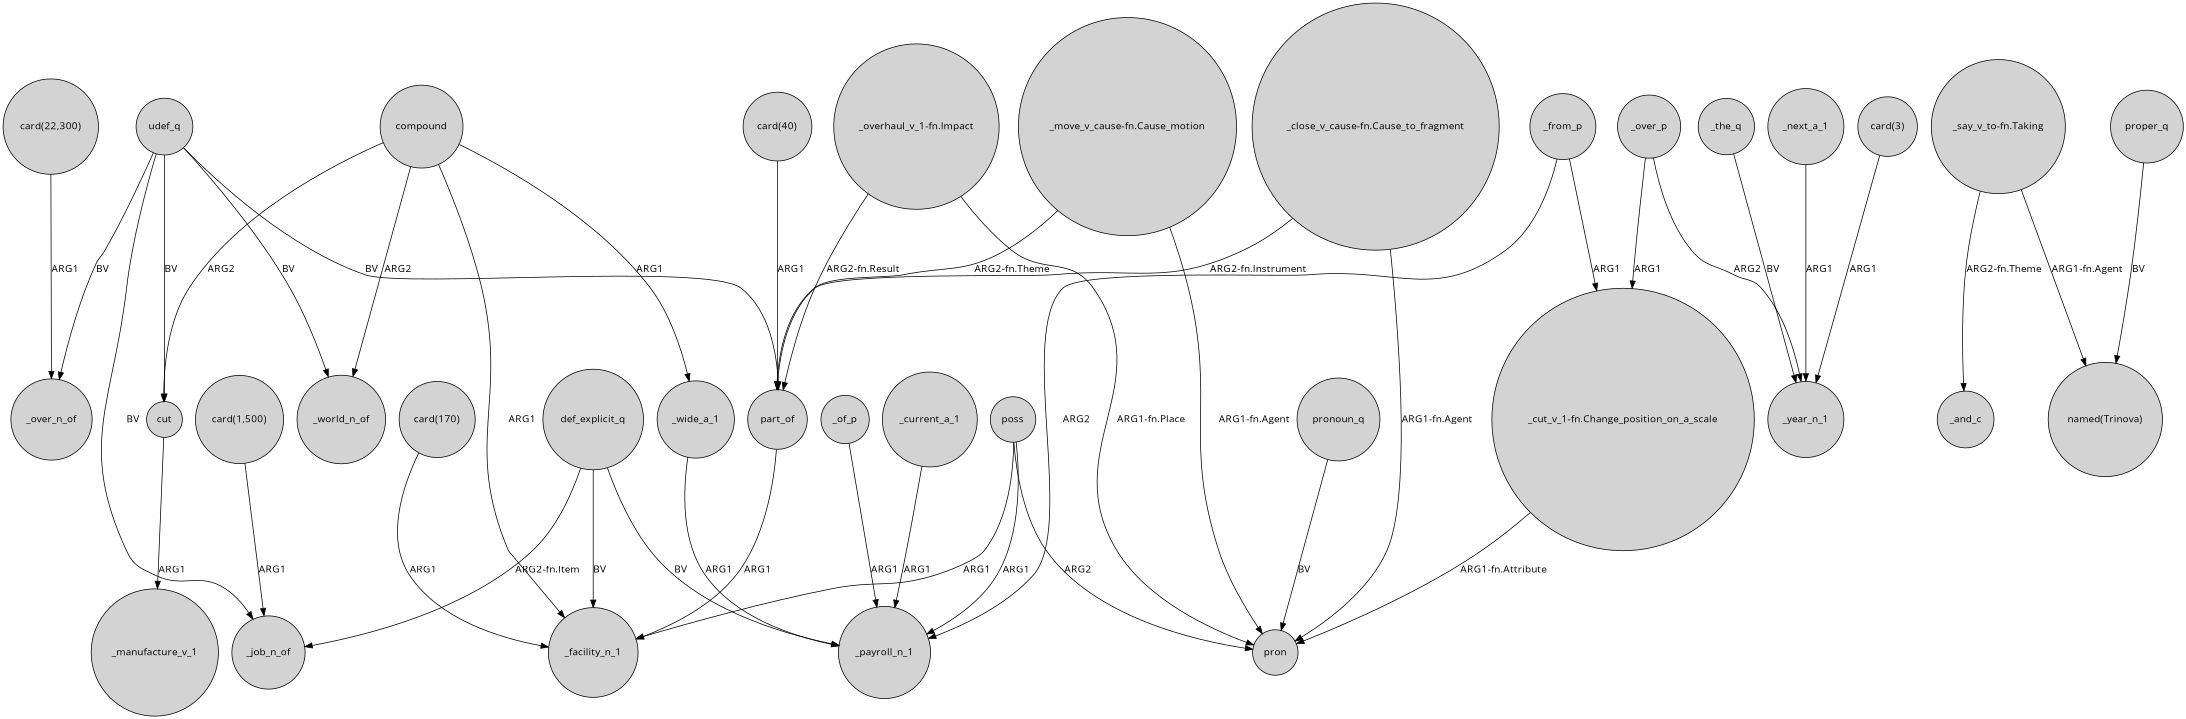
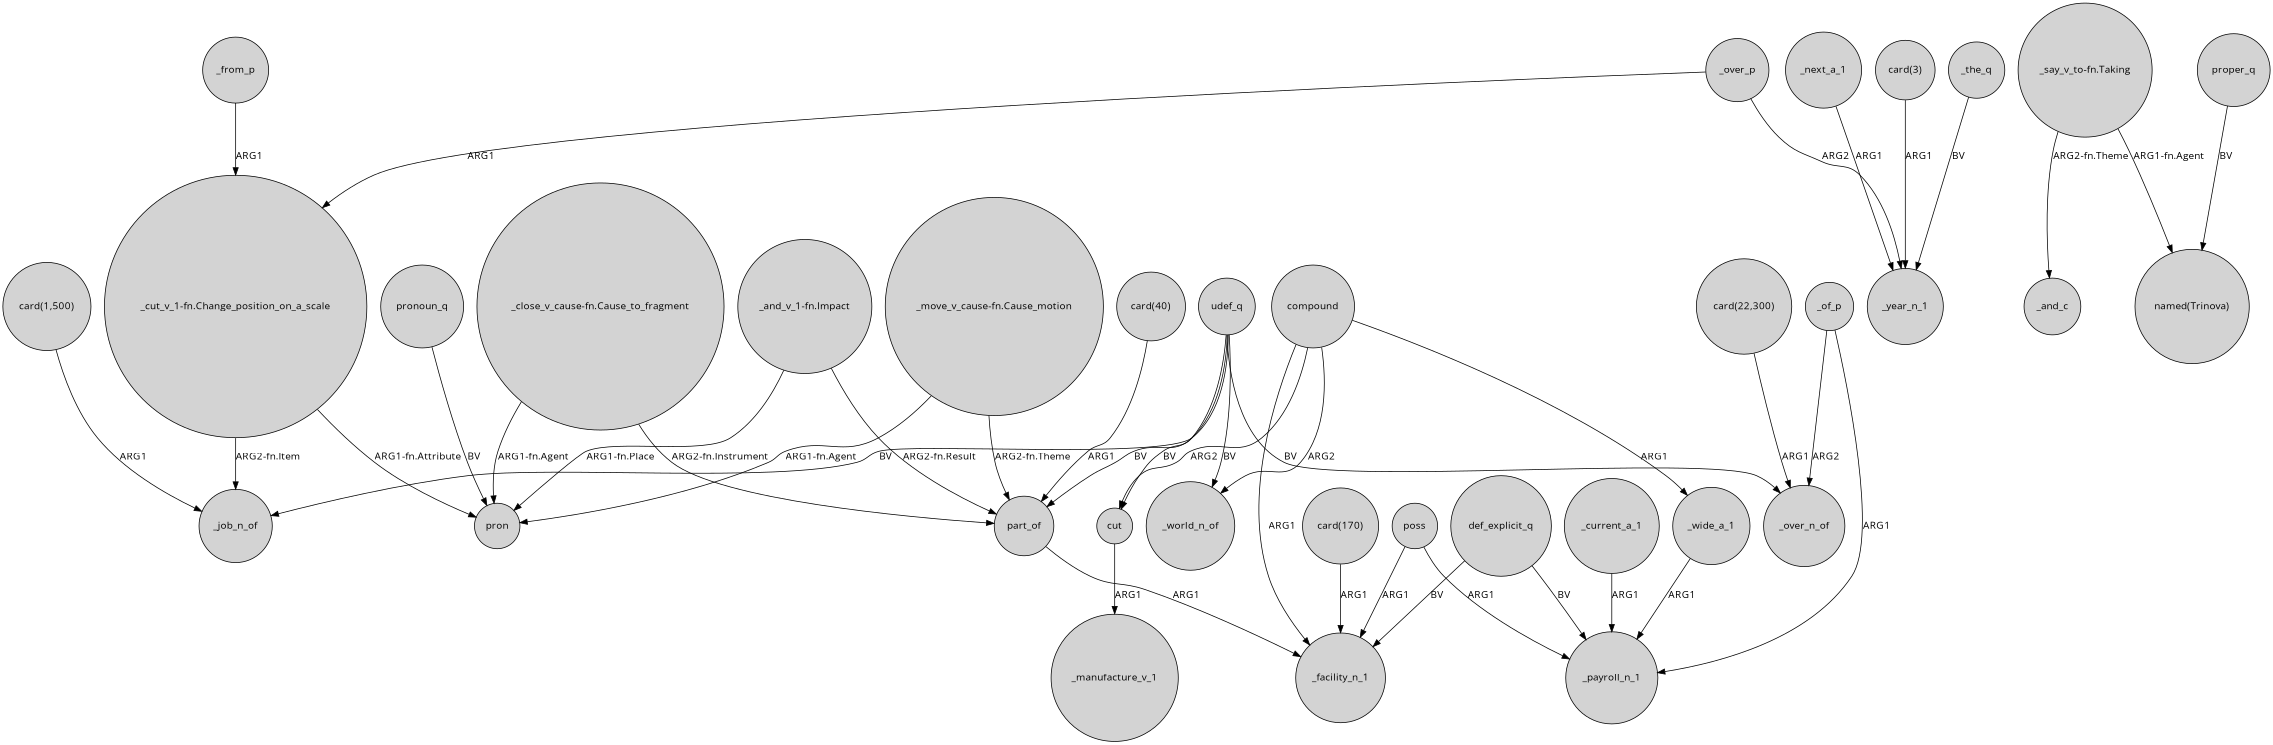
(916, 127) -> (805, 306)
(1111, 278) -> none
none -> (1818, 404)
(1087, 590) -> none
(473, 592) -> (236, 460)
